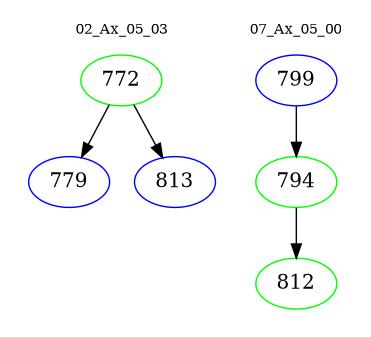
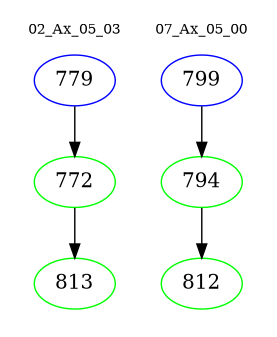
(99, 125) -> (75, 124)
(175, 182) -> (75, 284)
